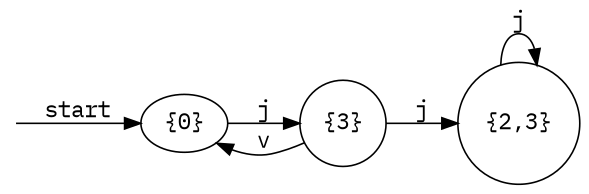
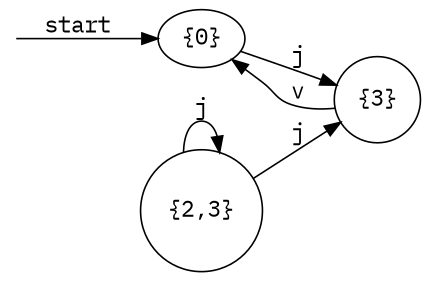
(414, 123) -> (290, 155)
